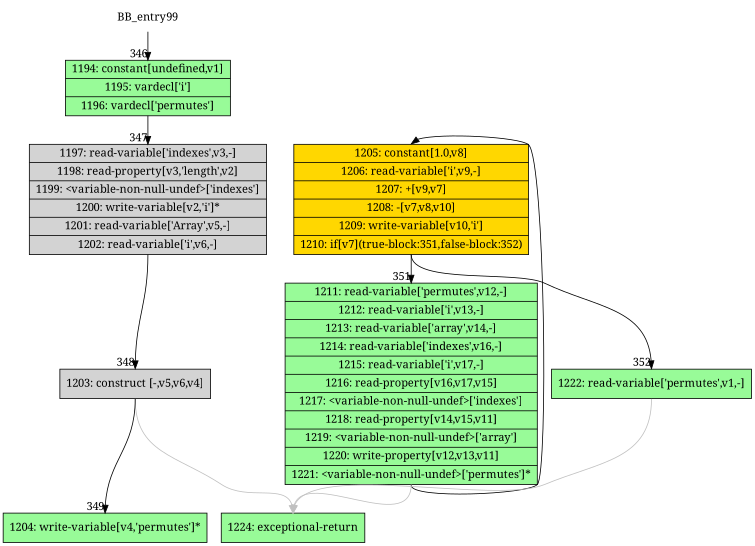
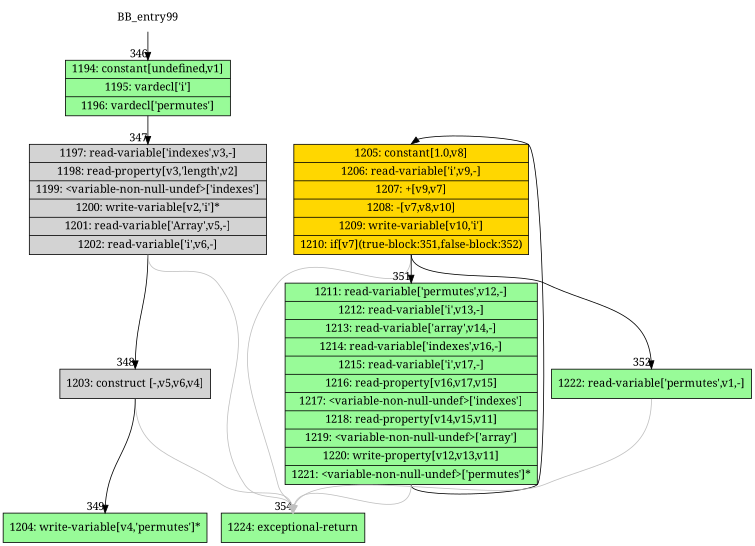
none -> (256, 319)
none -> (236, 368)
